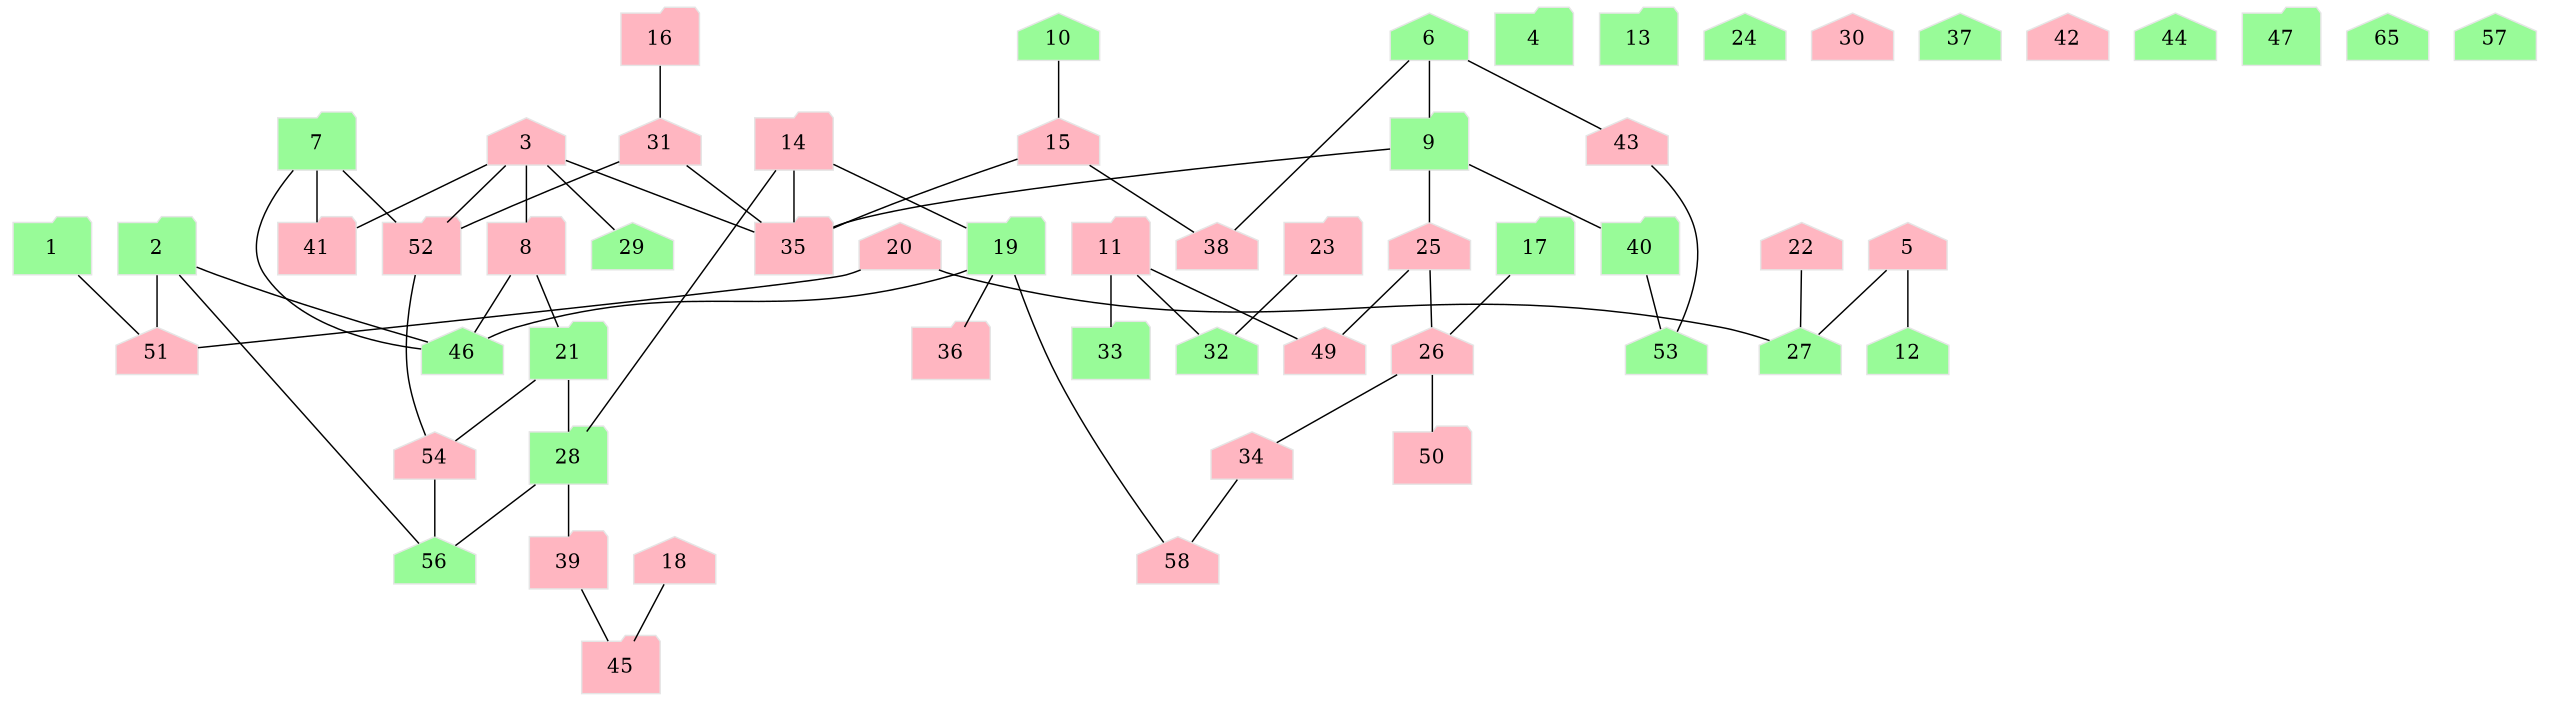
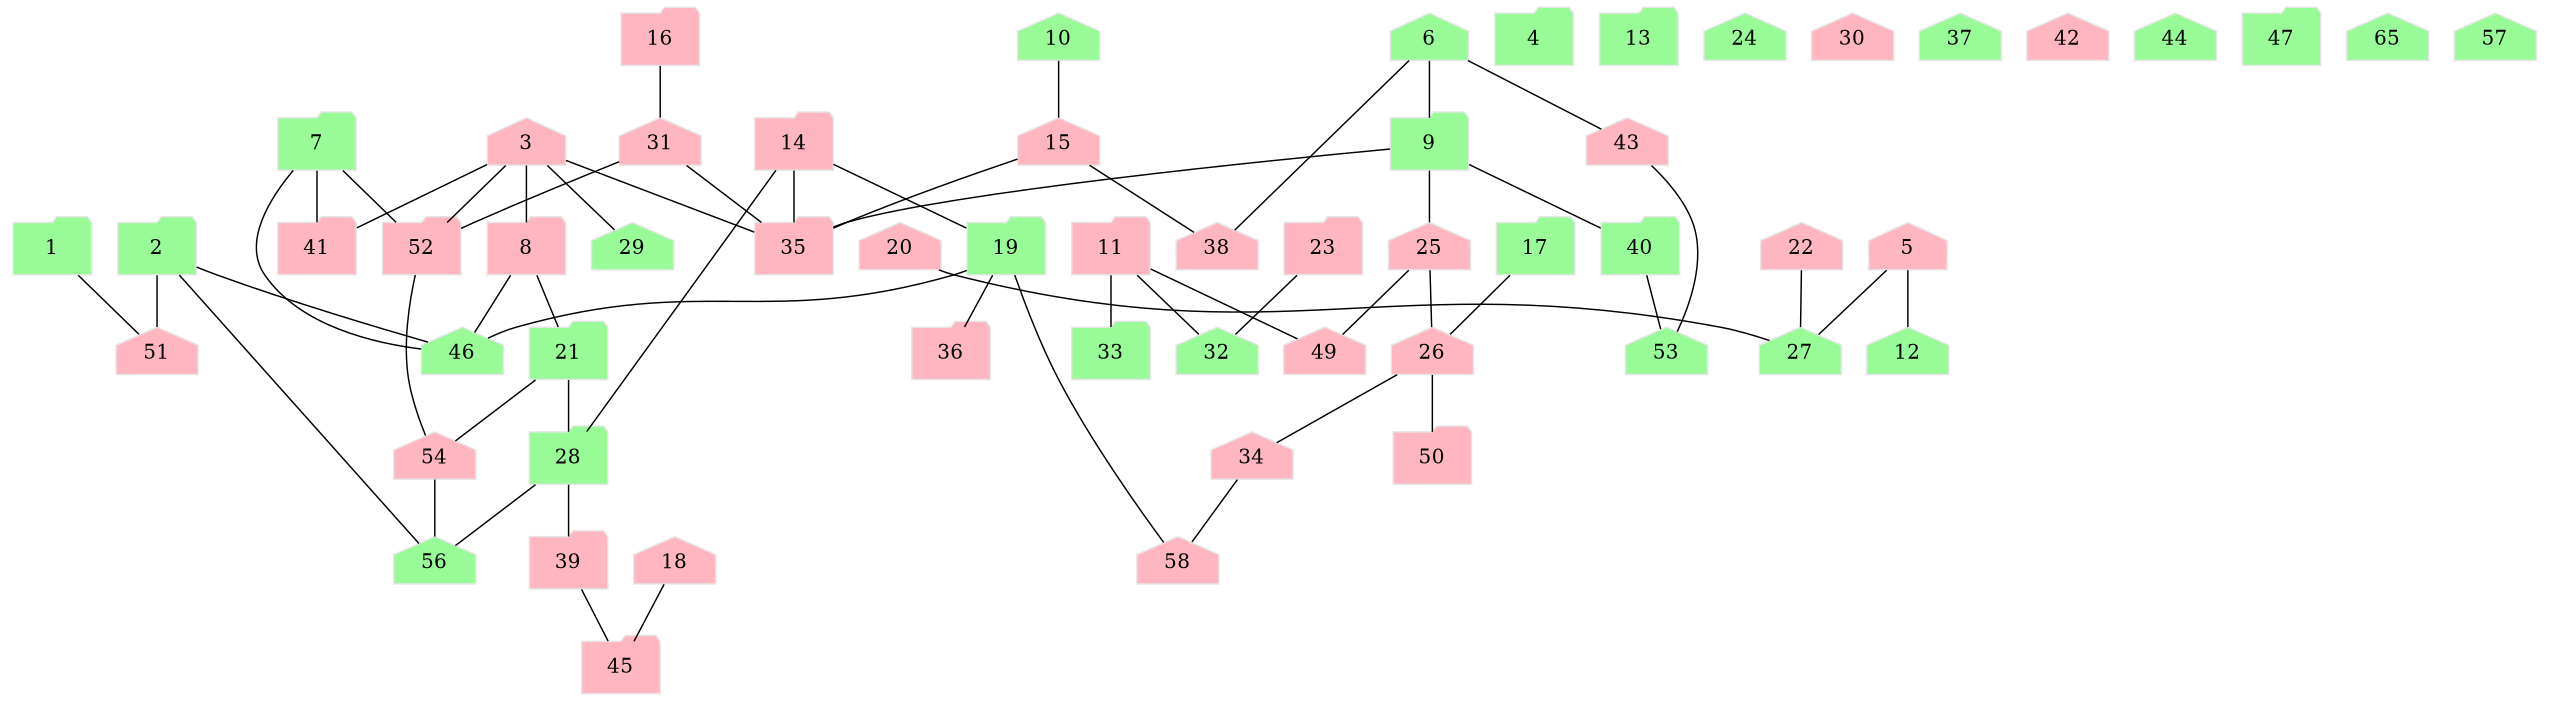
(530, 313) -> none
